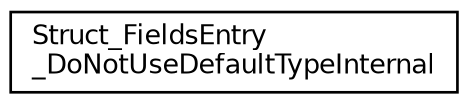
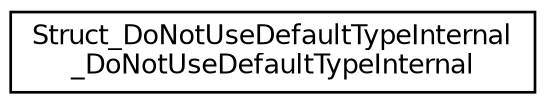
(234, 52) -> (273, 52)
